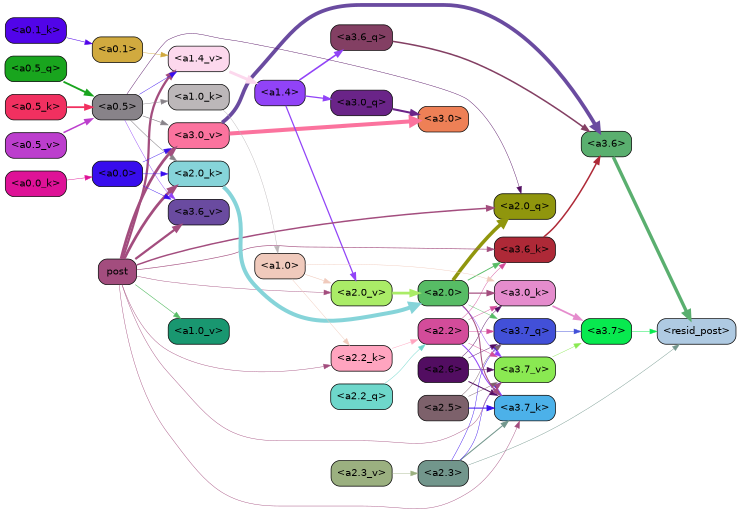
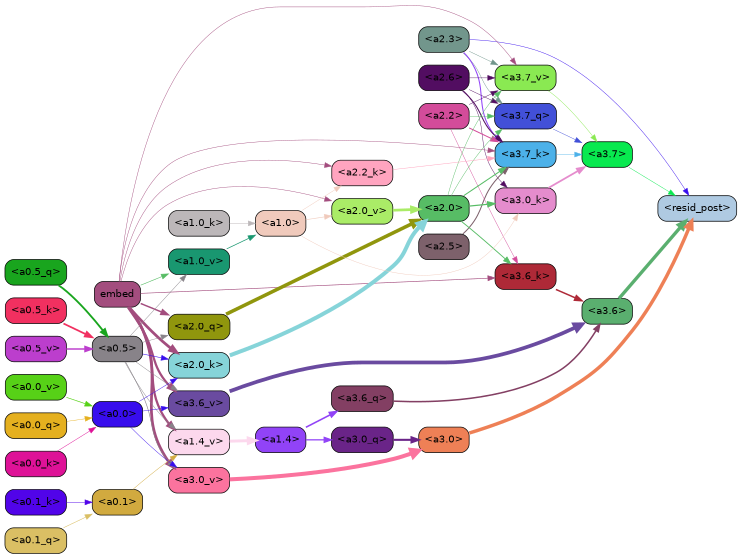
(407, 5) -> (403, 362)
(336, 61) -> (152, 340)
(155, 85) -> (145, 395)
(150, 103) -> (158, 305)
(154, 143) -> (152, 356)
(143, 155) -> (157, 377)
none -> (565, 155)
(319, 190) -> none
none -> (238, 244)
(473, 254) -> (319, 269)
(117, 272) -> (117, 294)
(476, 293) -> (477, 205)
(479, 315) -> none
(473, 331) -> (474, 116)
(483, 337) -> (467, 143)
(480, 343) -> (482, 184)
(402, 345) -> (440, 164)
(480, 348) -> (480, 99)
none -> (607, 360)
(478, 365) -> (478, 132)
(480, 372) -> none
none -> (36, 387)
(480, 391) -> none
(362, 397) -> none
(476, 403) -> (484, 83)
(478, 408) -> (480, 210)
(576, 416) -> (596, 85)
(479, 425) -> (480, 57)
none -> (36, 426)
(481, 443) -> (481, 89)
(362, 473) -> none
none -> (36, 541)
